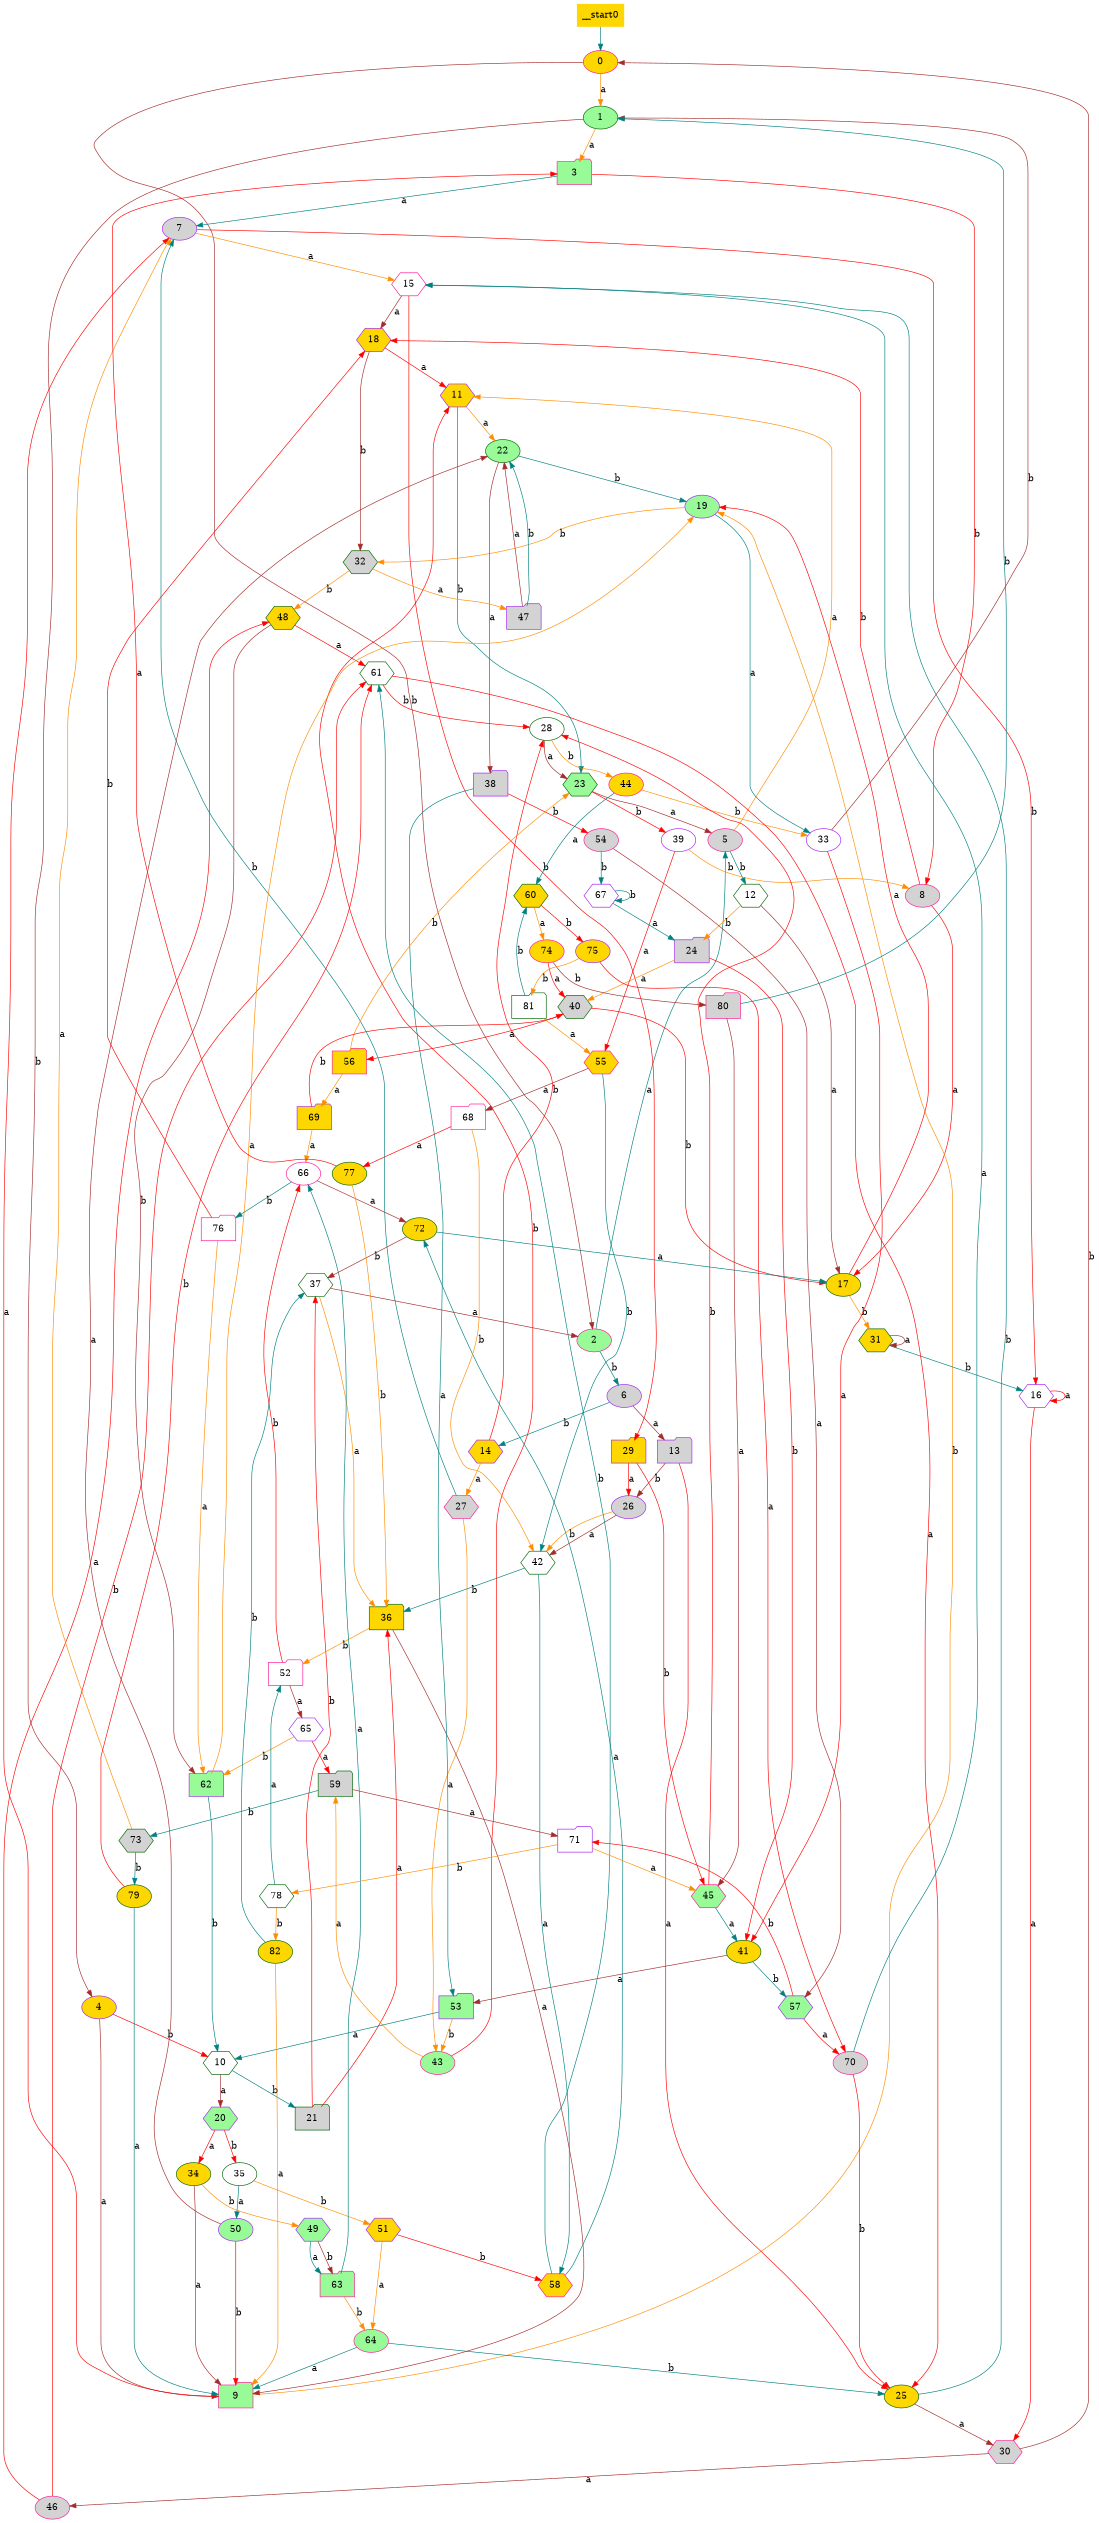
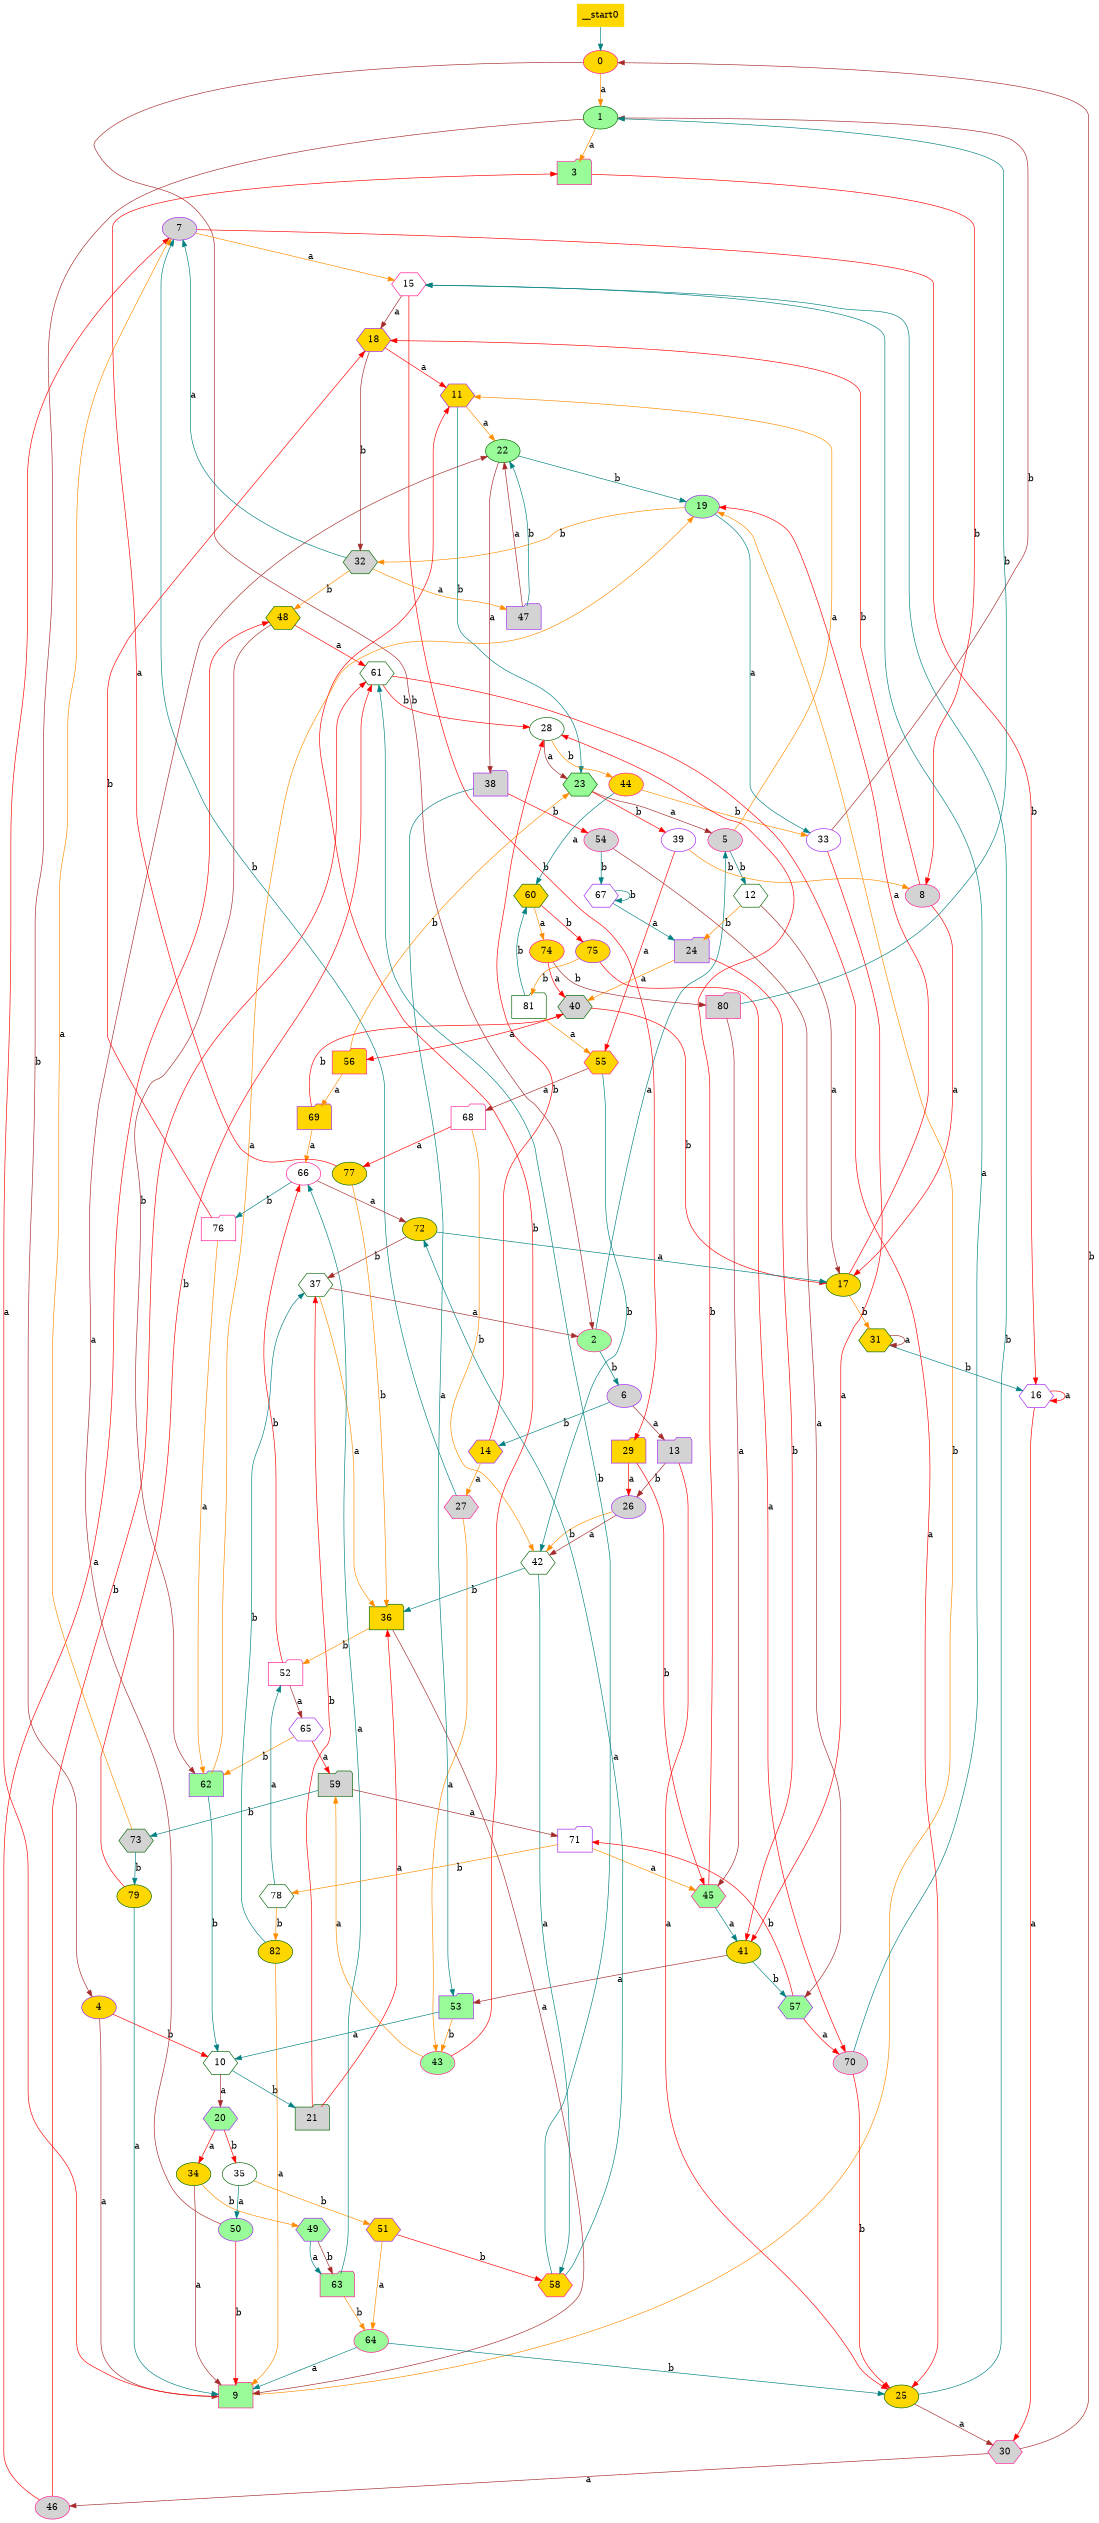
(380, 201) -> (194, 444)
